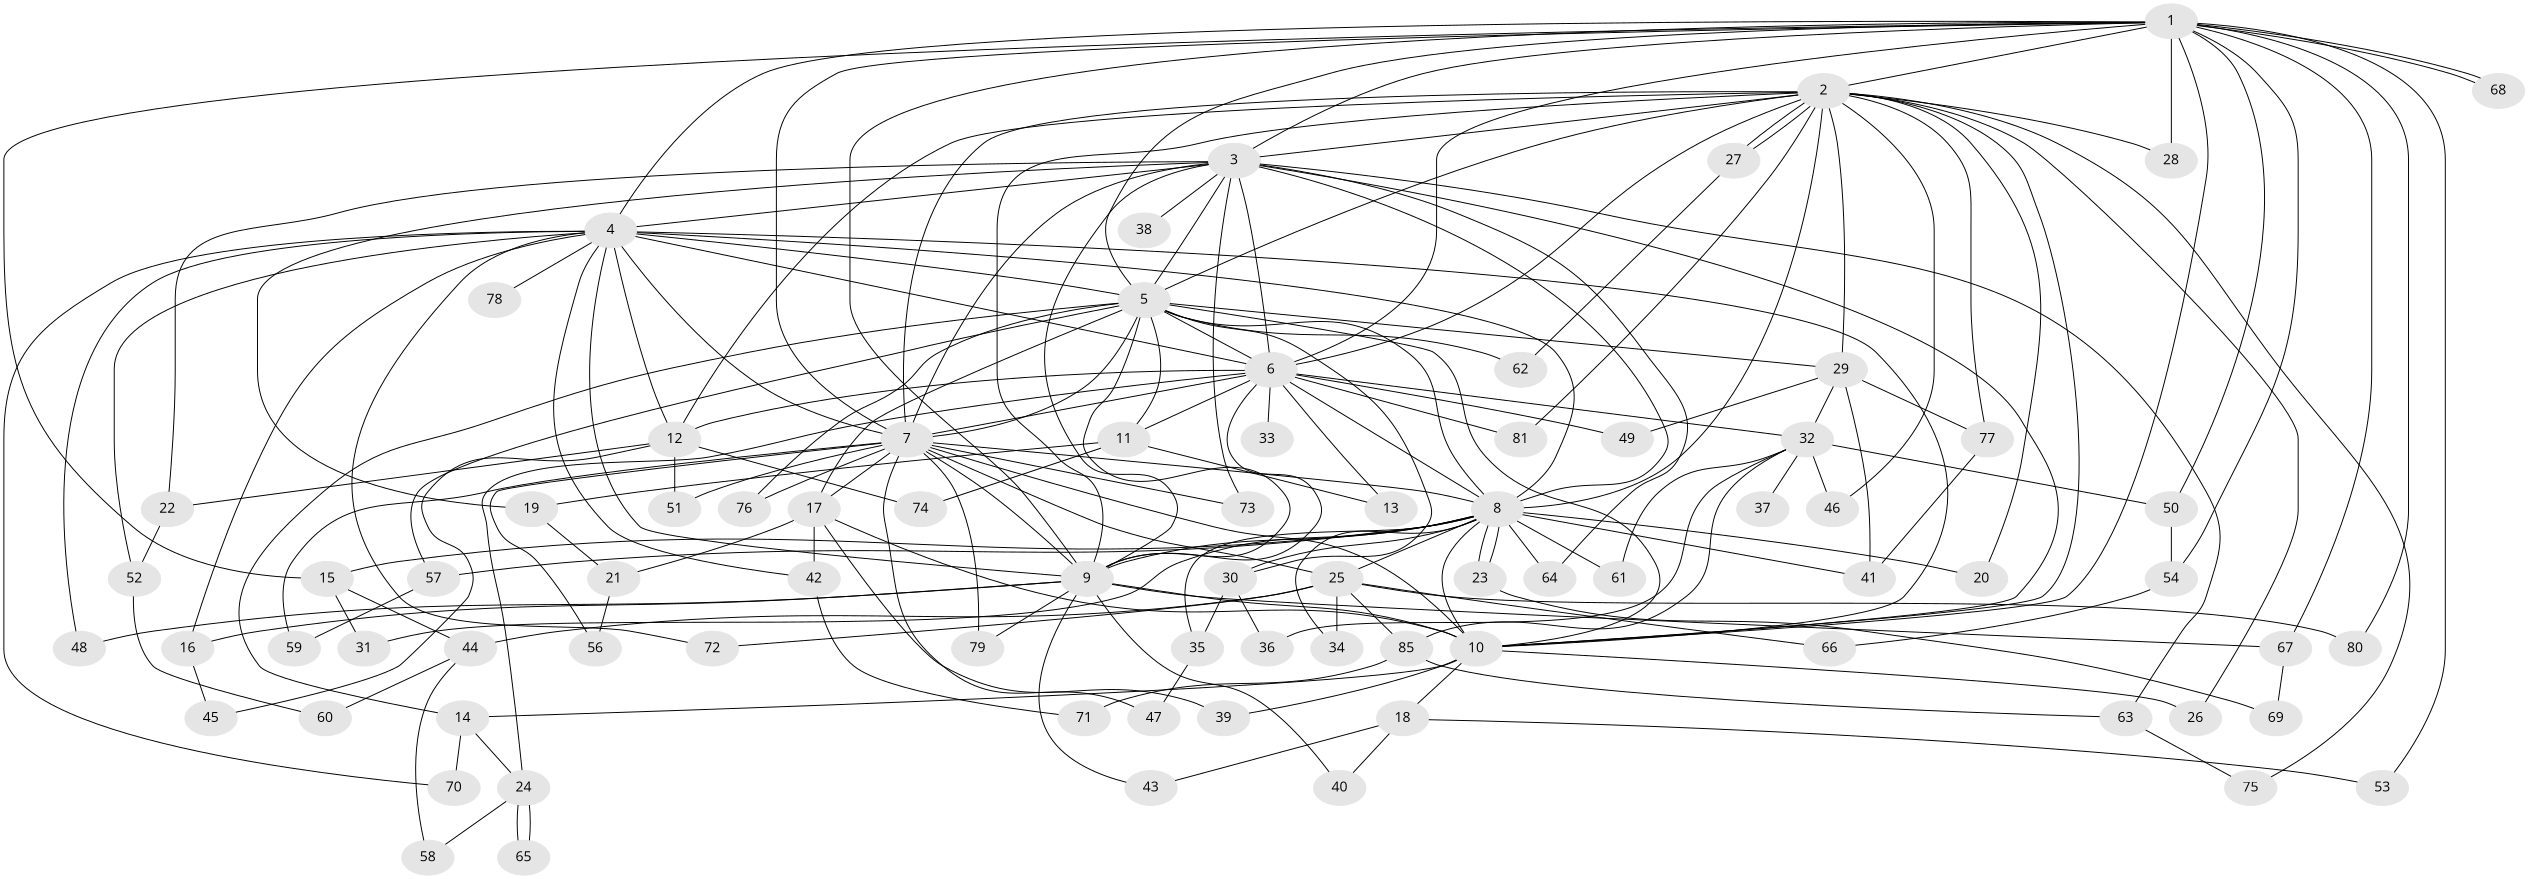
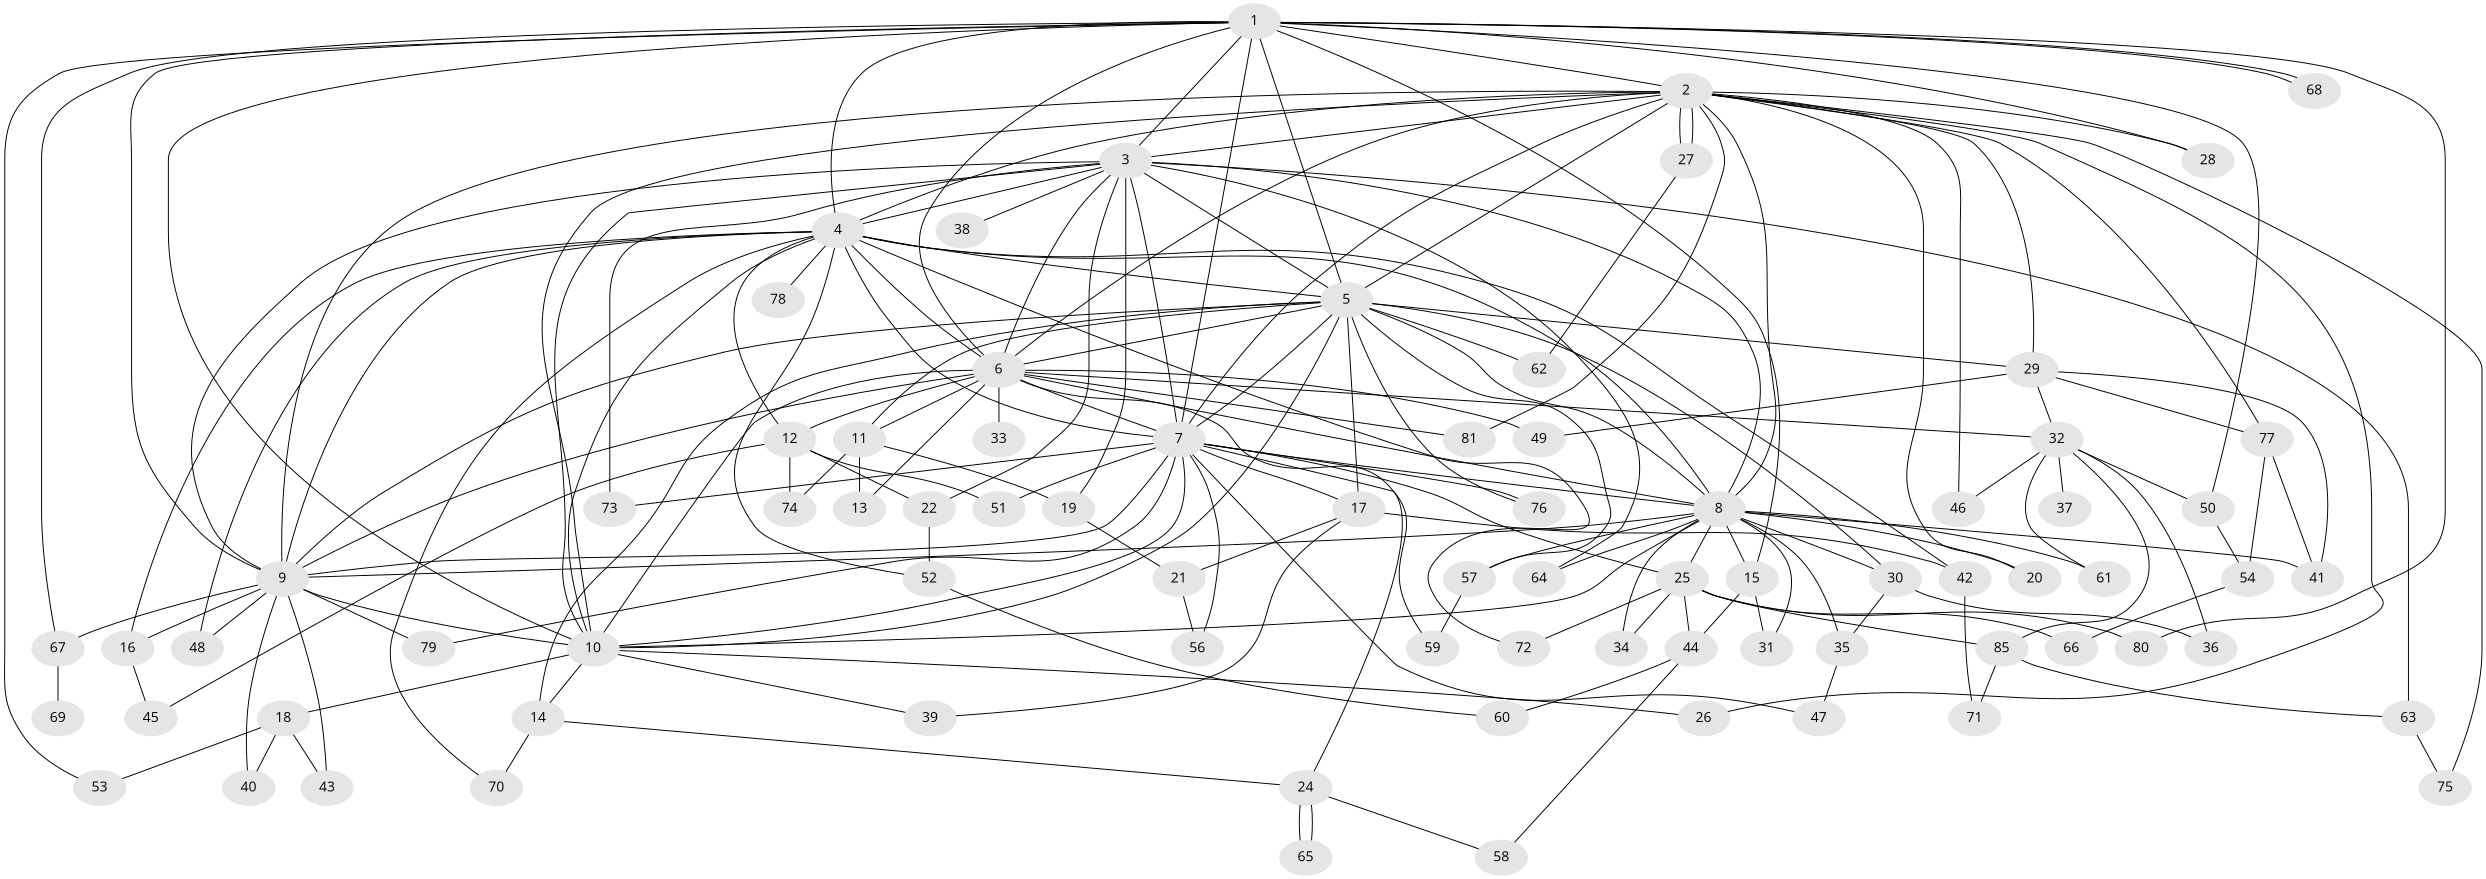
(1177, 114) -> (1213, 123)
(2296, 286) -> (2257, 509)
(1480, 579) -> none
(1204, 612) -> (762, 418)
